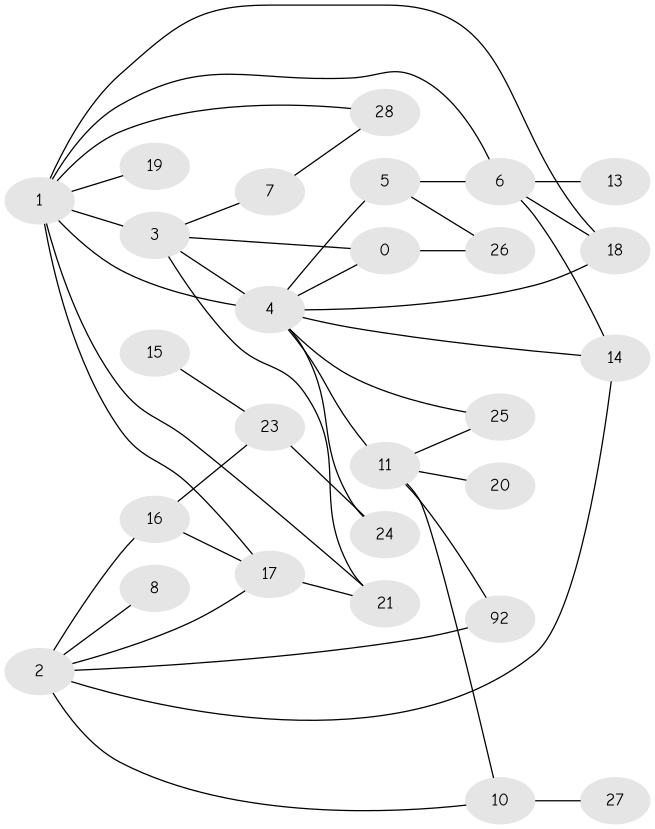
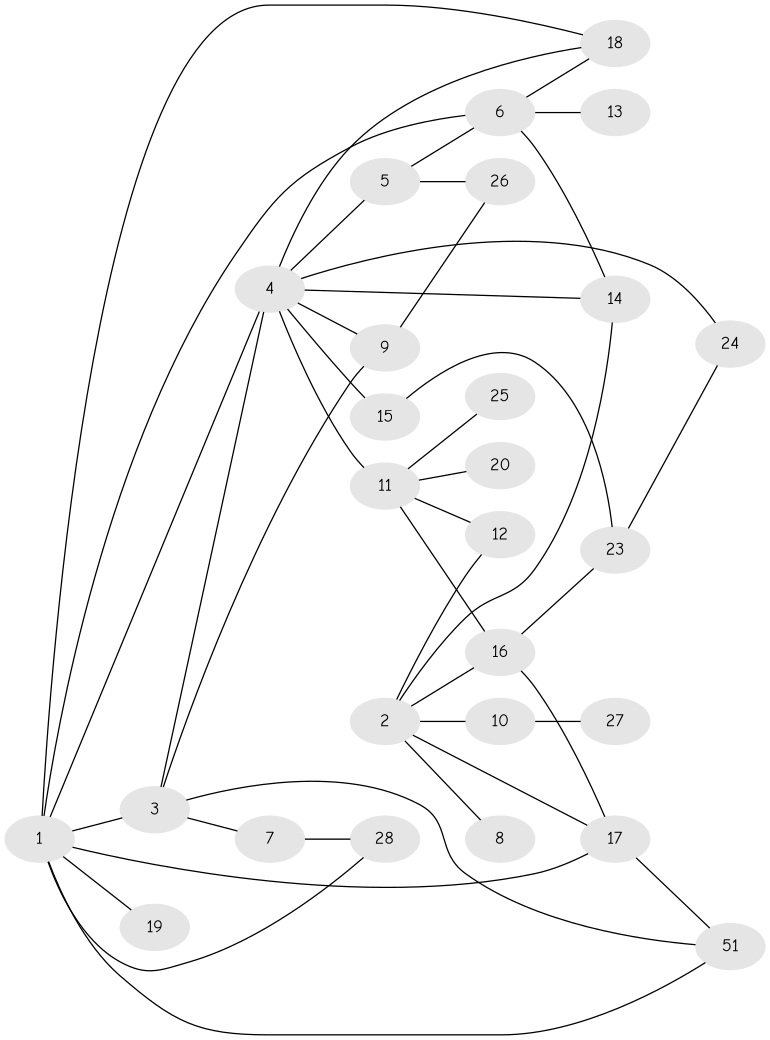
(385, 251) -> (385, 348)
(371, 385) -> (325, 354)
(385, 604) -> (730, 947)
(500, 619) -> (500, 535)
(455, 621) -> (443, 569)
